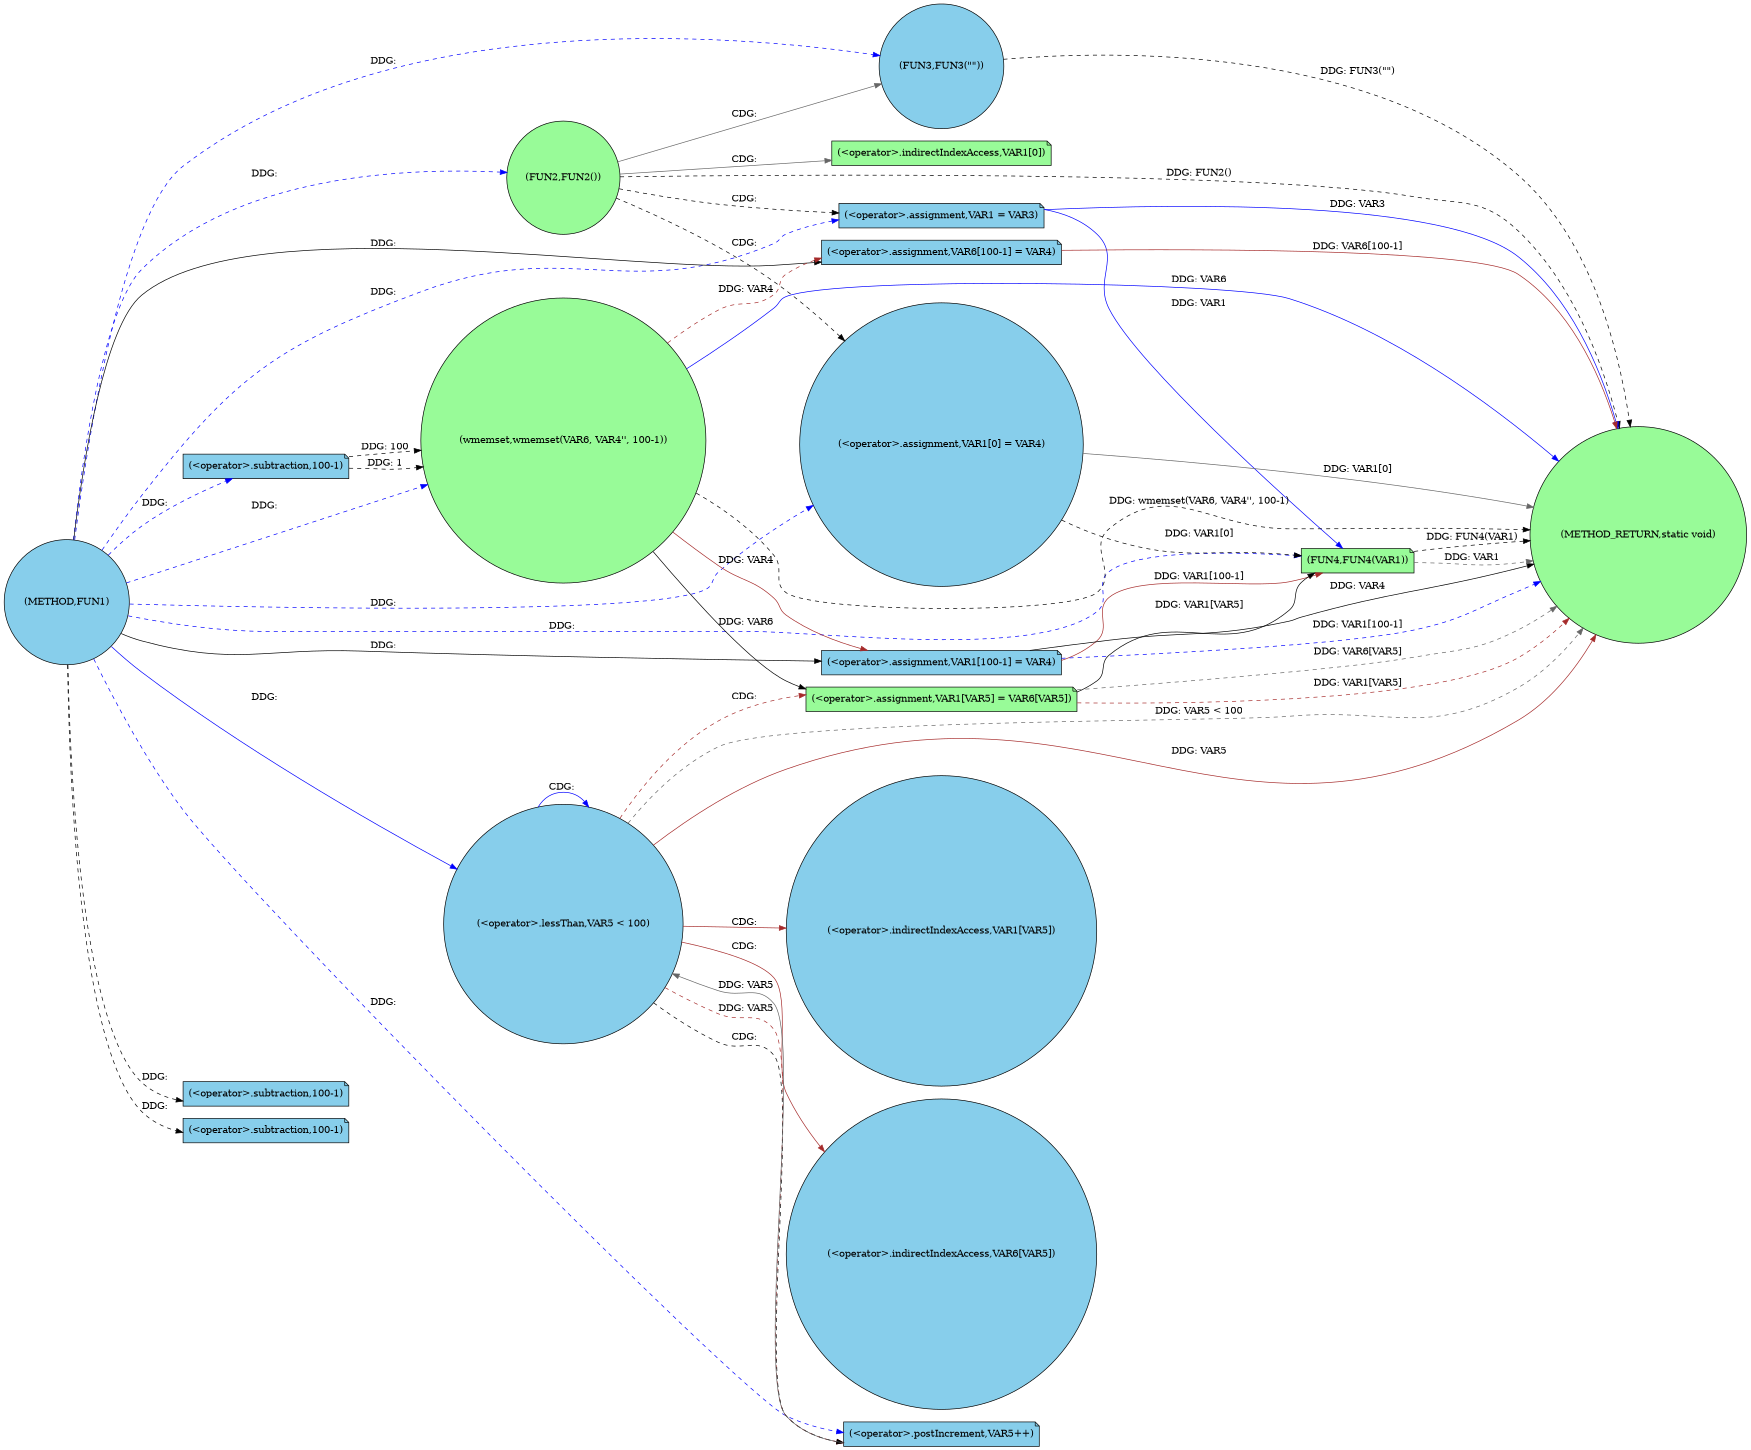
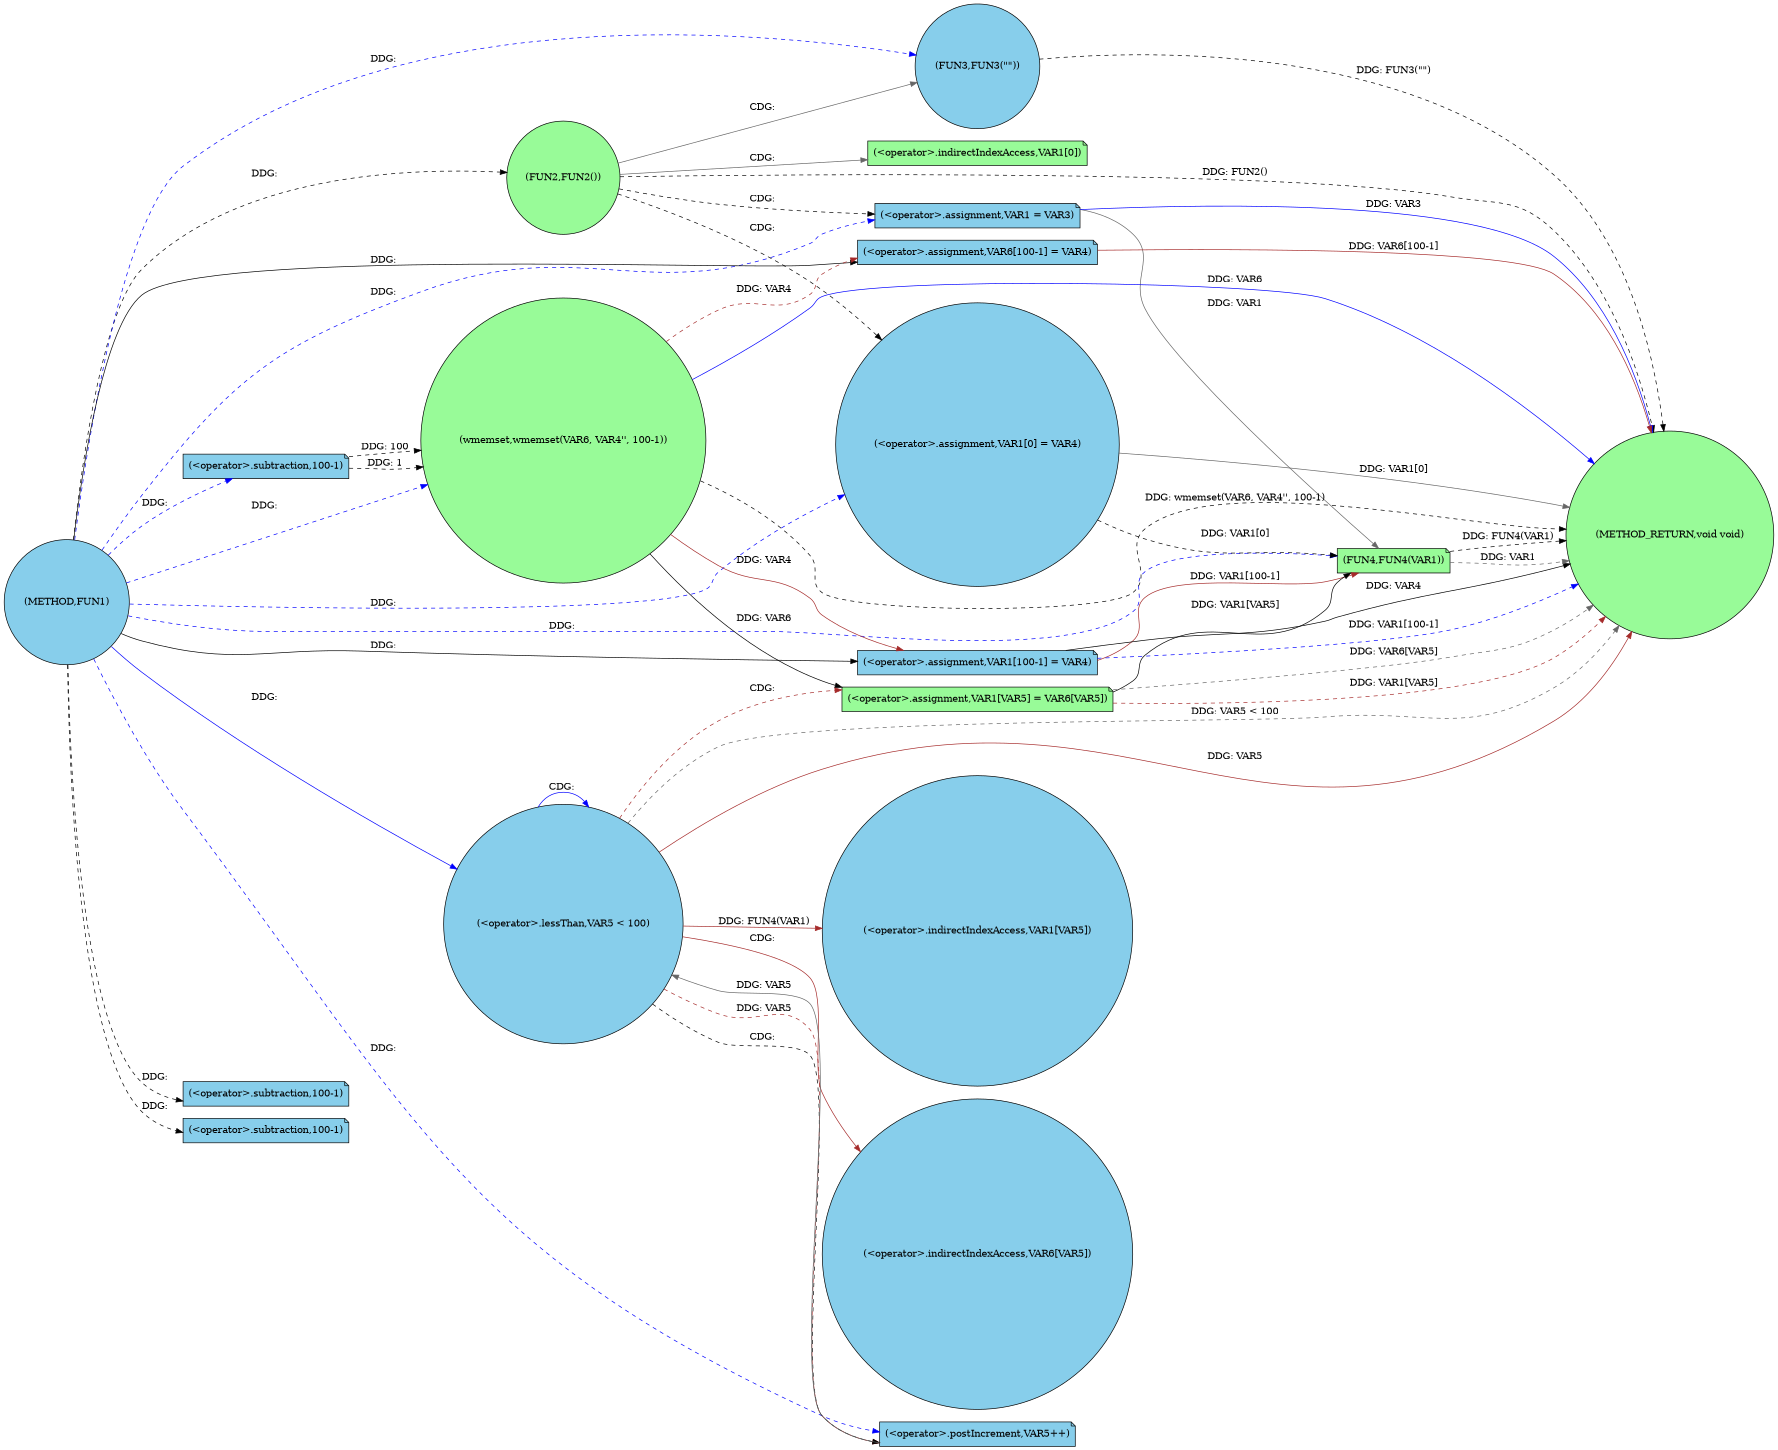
(180, 238) -> (180, 238)
(1168, 383) -> (1204, 383)
(1638, 535) -> (1670, 535)
(746, 922) -> (764, 922)
